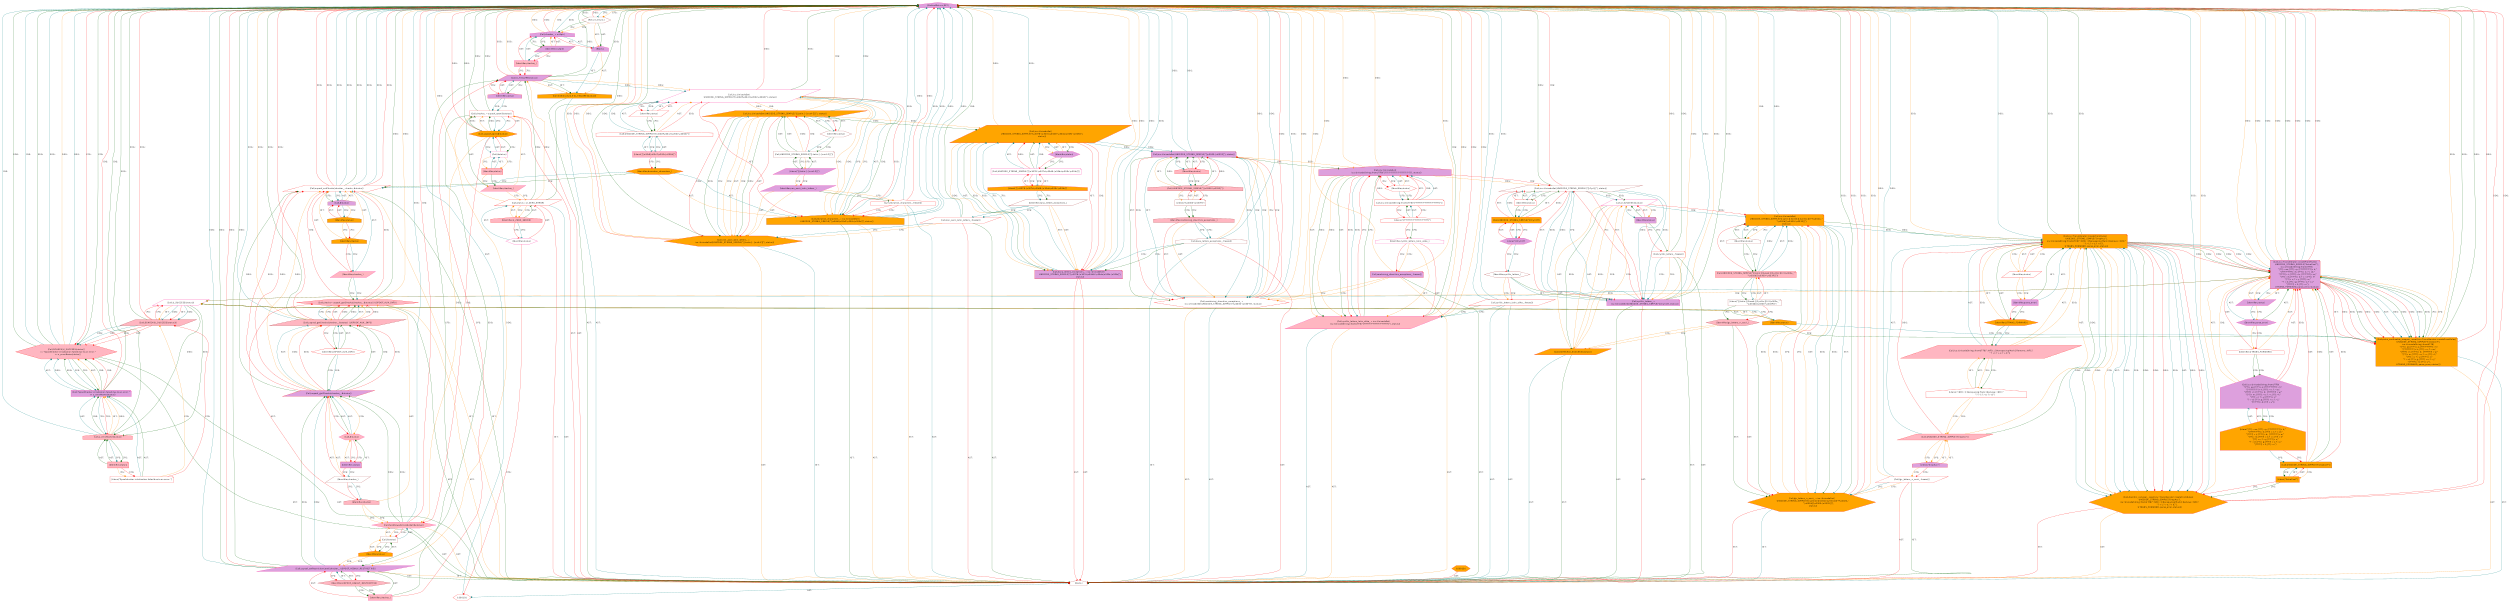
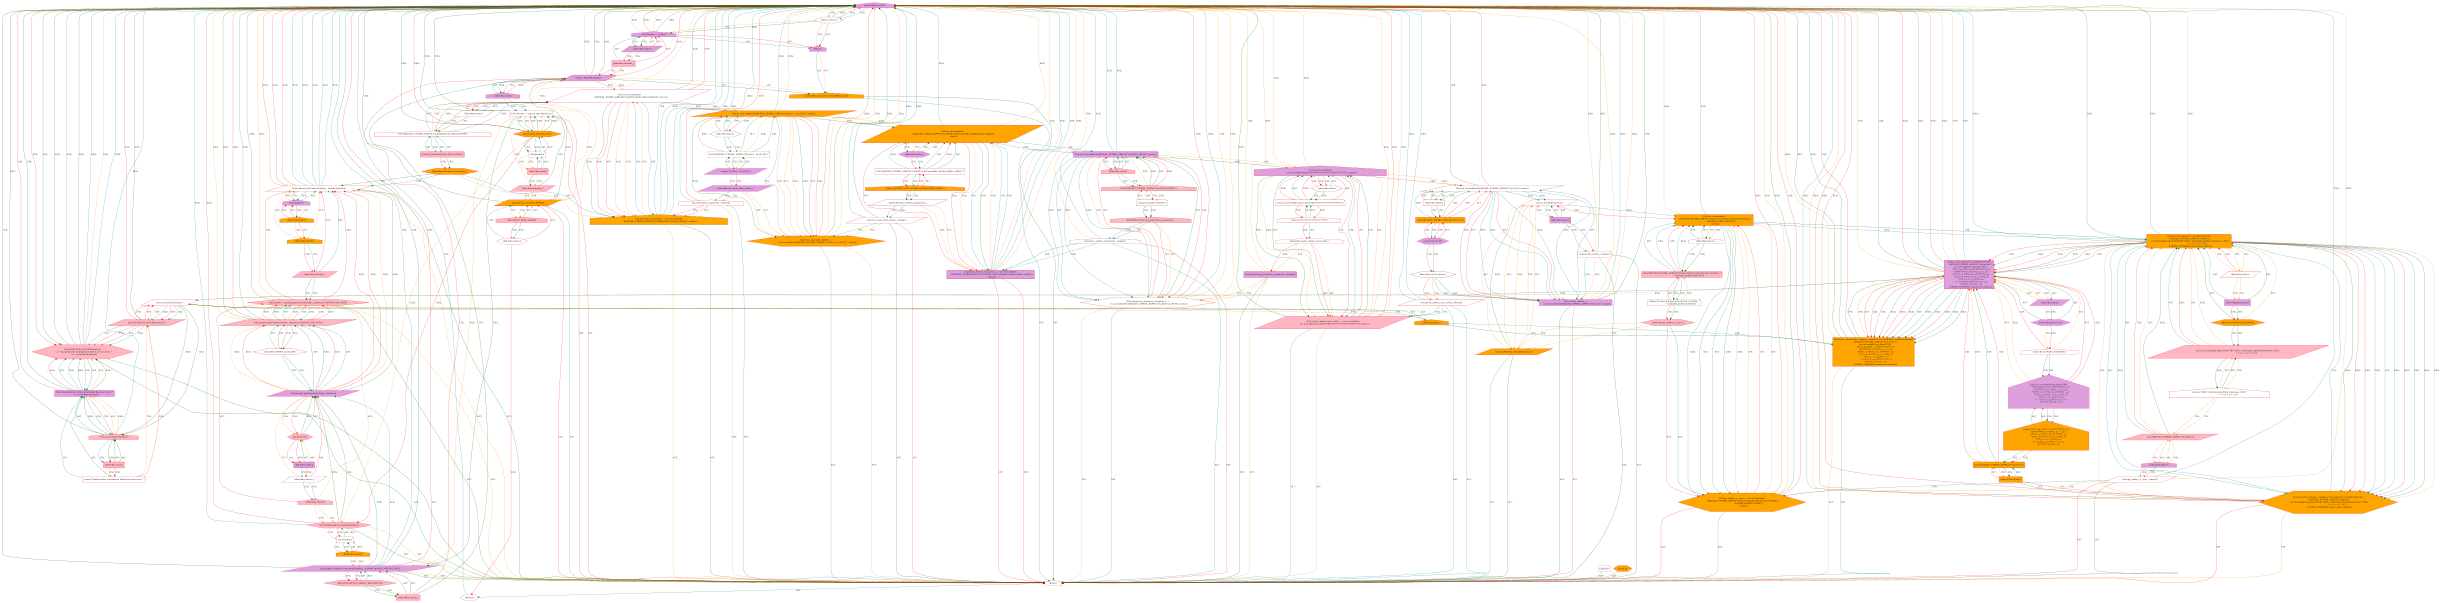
(528, 203) -> (528, 203)
none -> (1604, 569)
